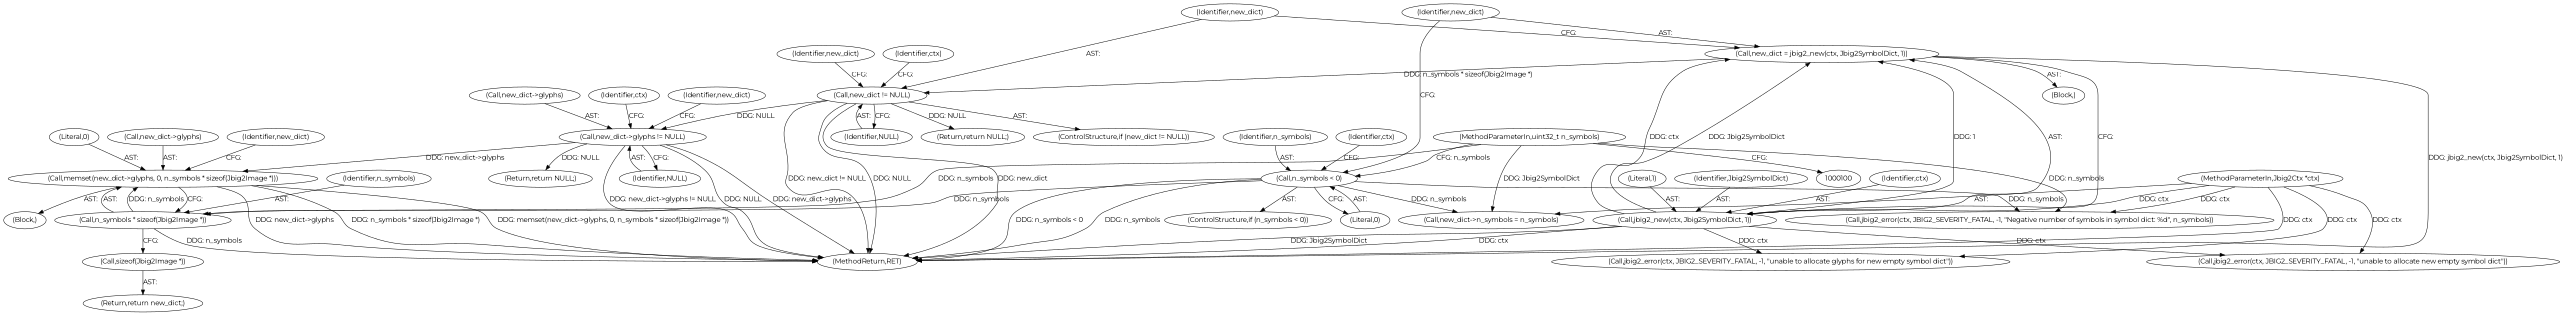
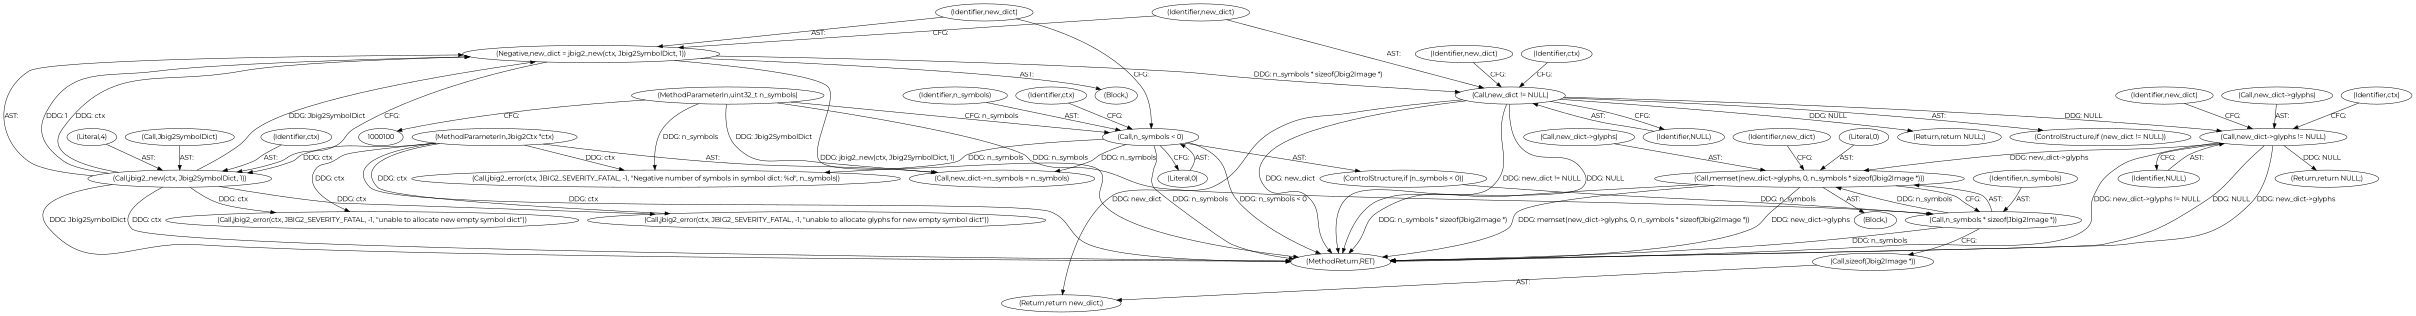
(1822, 54) -> (591, 54)
none -> (1239, 167)
(1642, 179) -> (92, 137)
(1741, 179) -> (180, 137)
(815, 209) -> (1695, 199)
